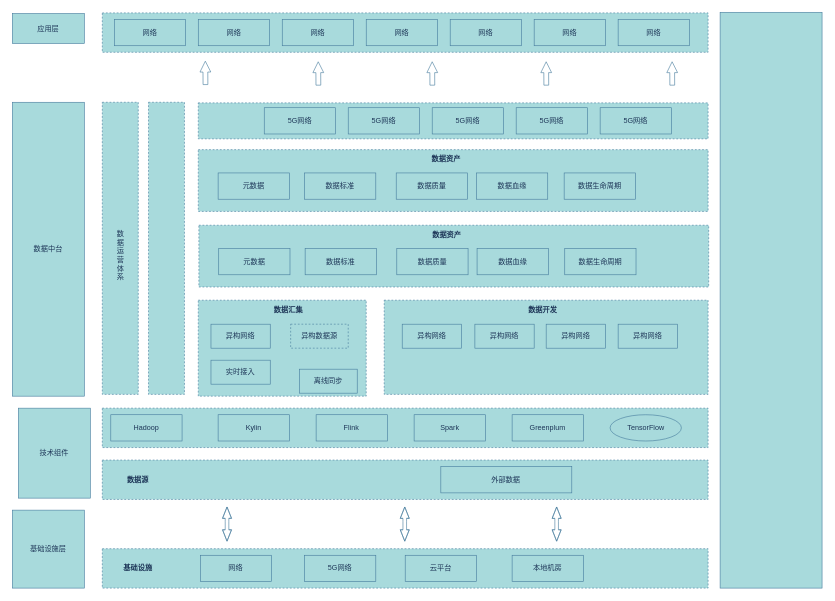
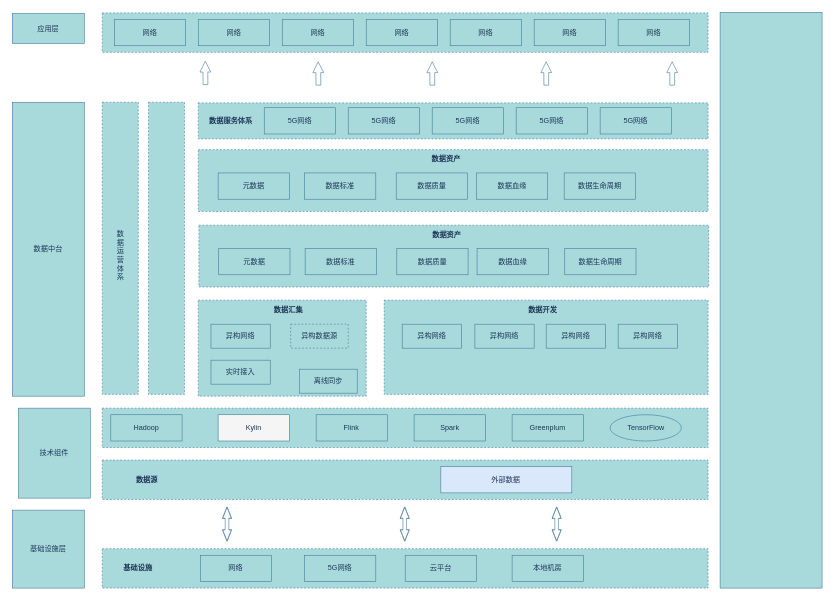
none -> (231, 121)
(254, 428) -> (254, 428)
(506, 480) -> (506, 480)
(138, 481) -> (147, 481)
